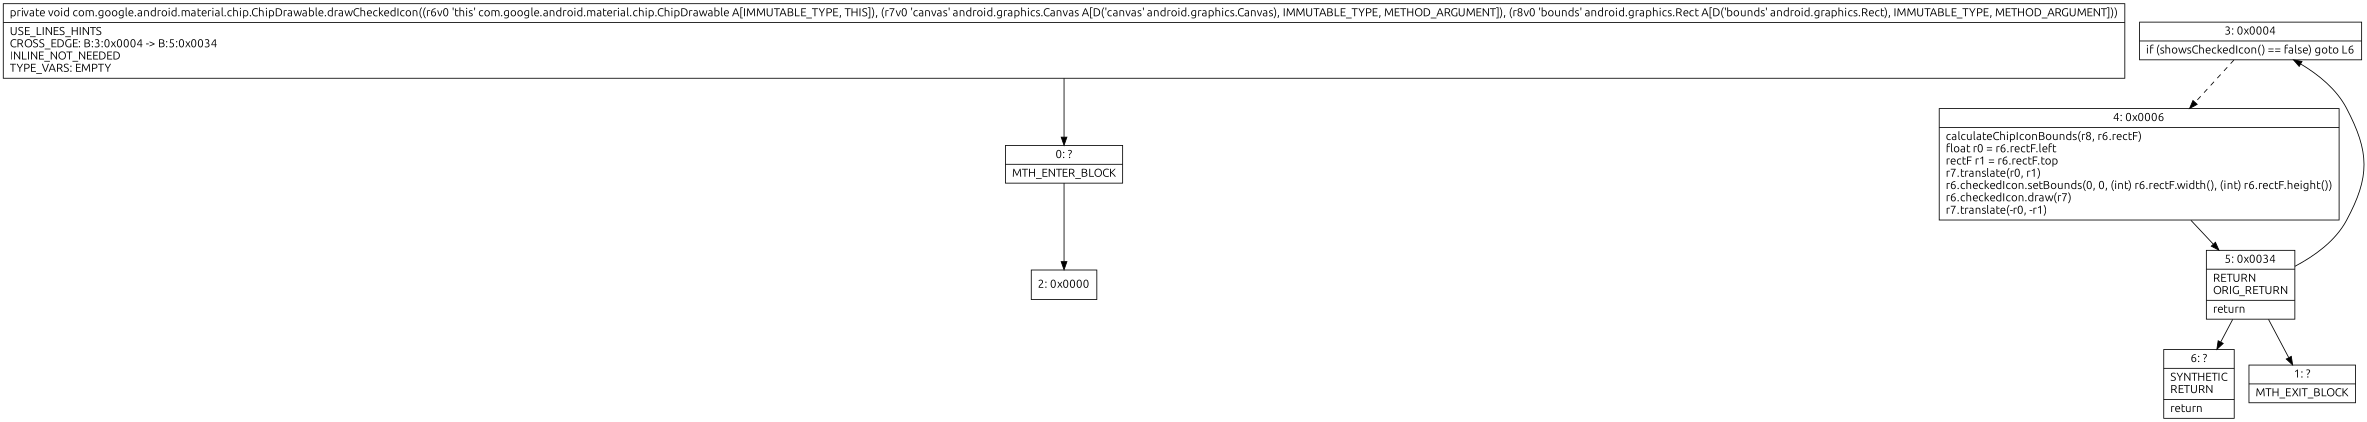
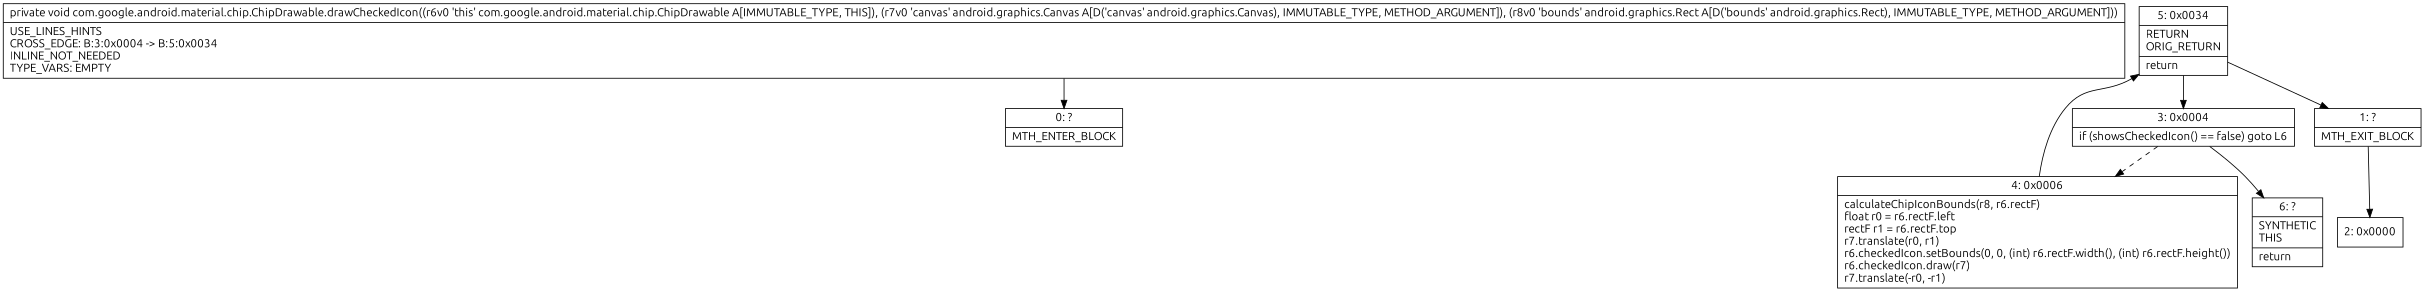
(1064, 222) -> (2369, 178)
(2227, 331) -> (2235, 167)
(2192, 390) -> (2271, 238)
